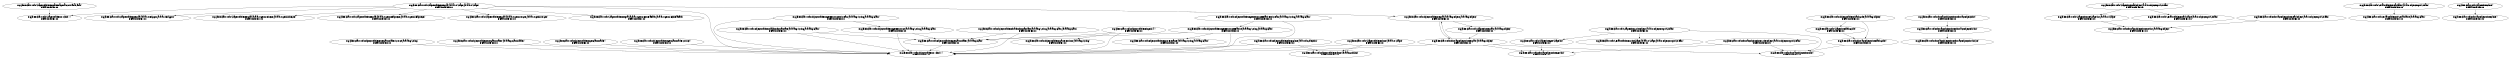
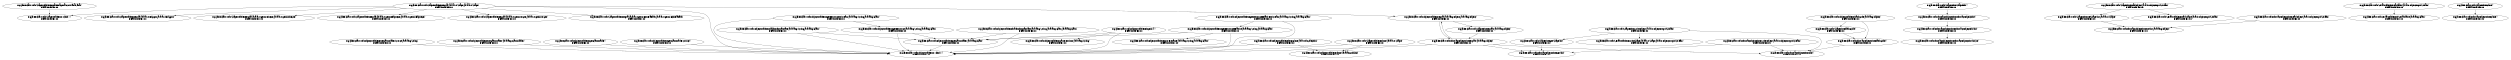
none -> (1947, 6)
